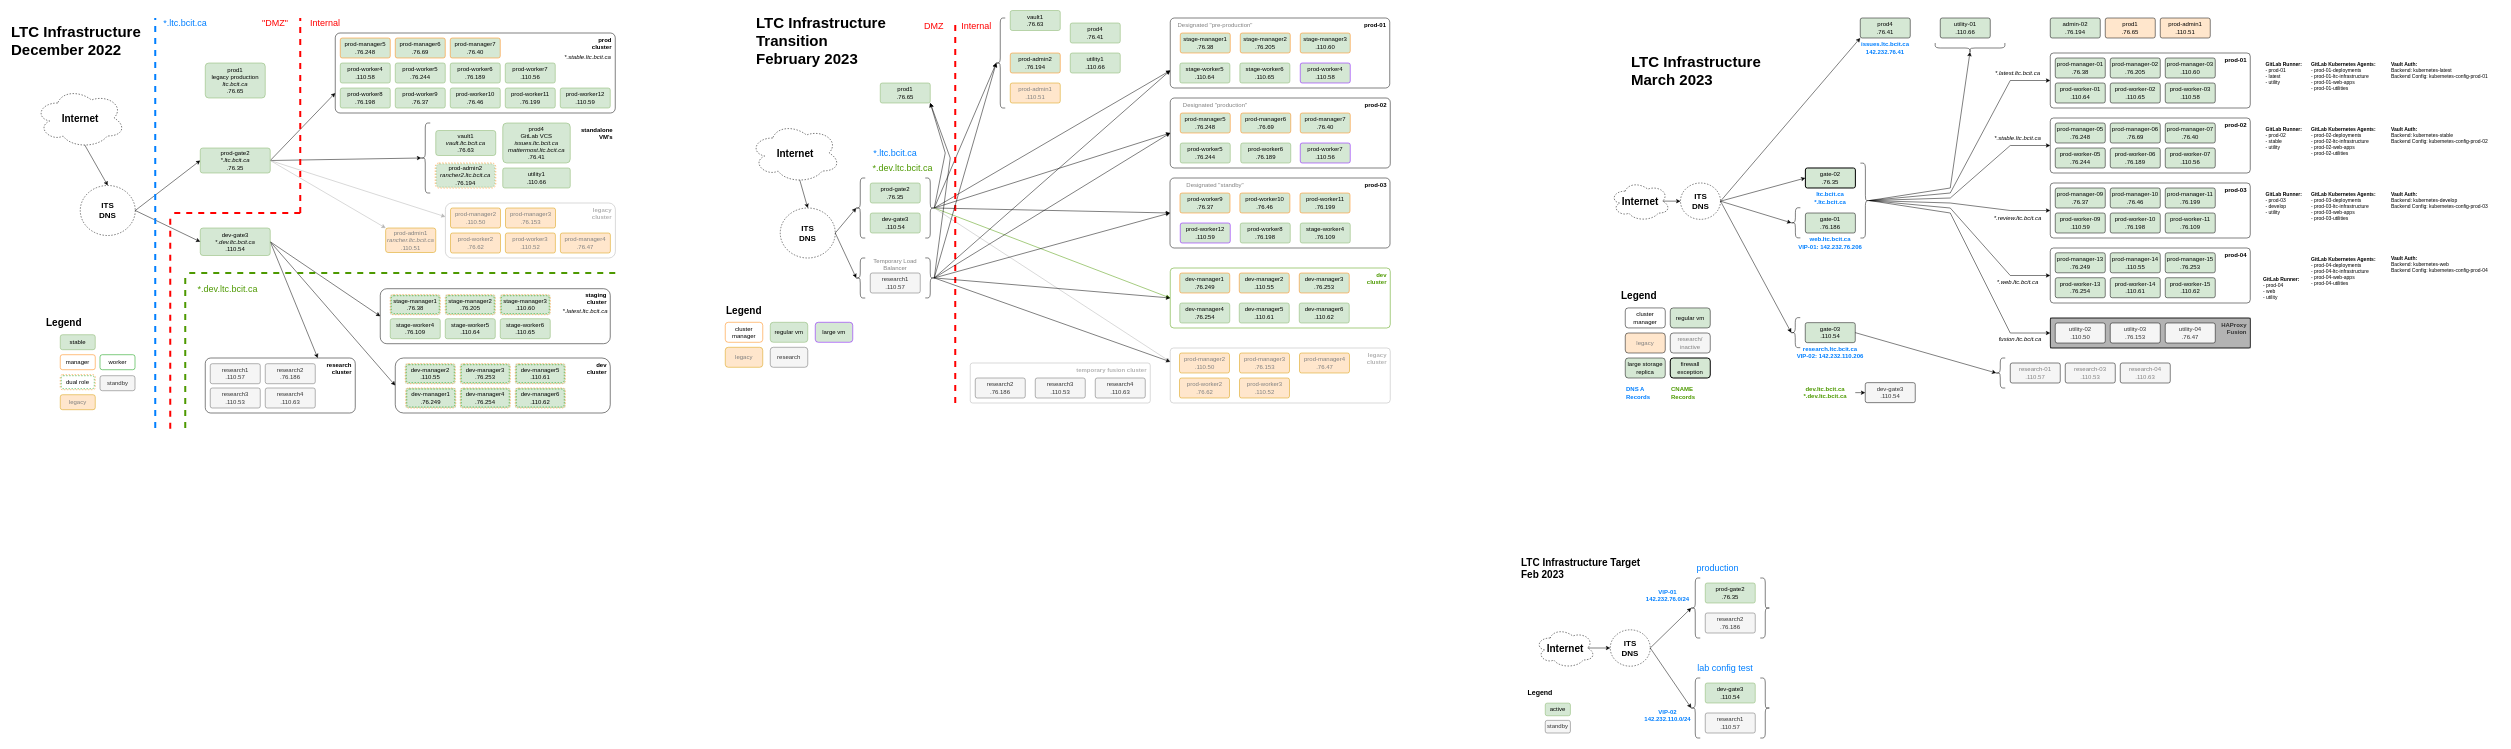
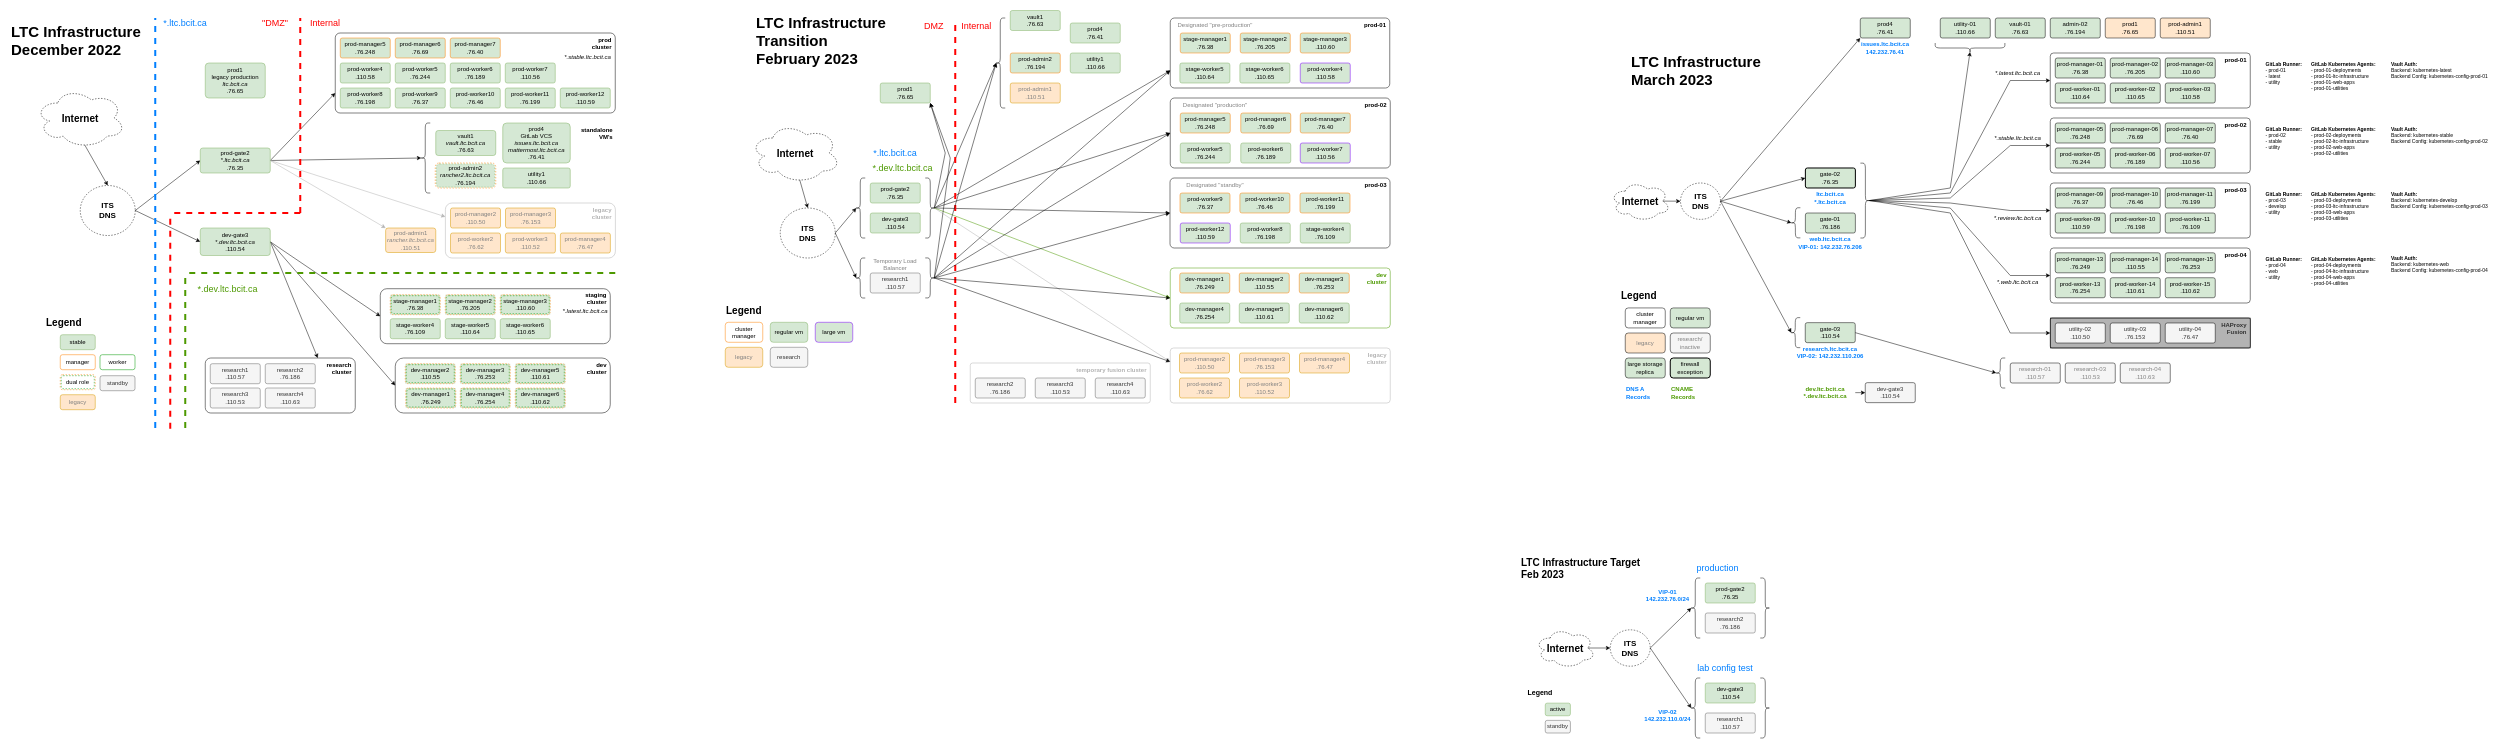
none -> (2020, 28)
(2285, 288) -> (2287, 268)
(2020, 339) -> none
